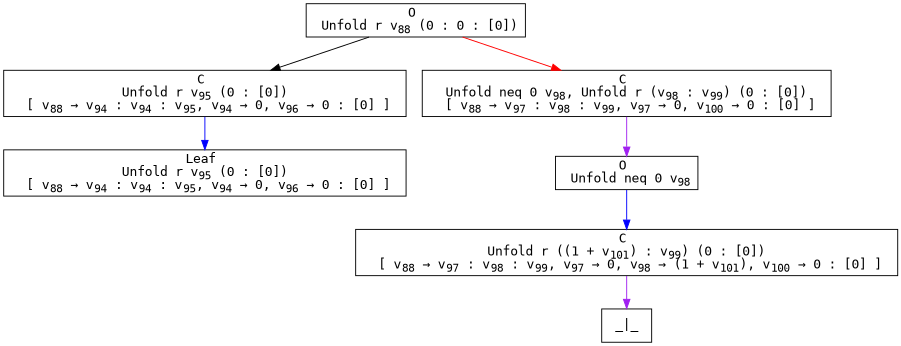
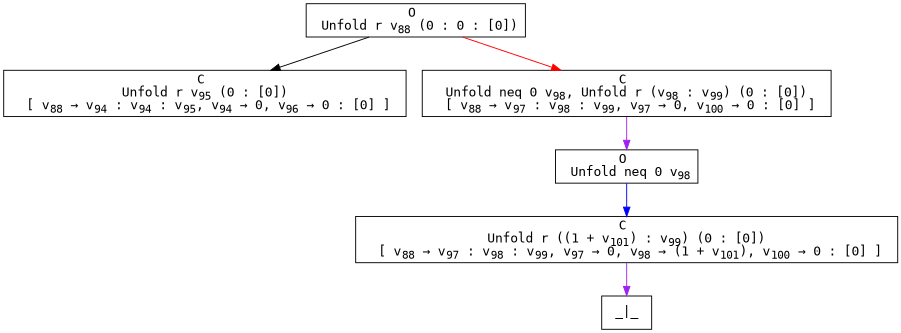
(205, 173) -> none
